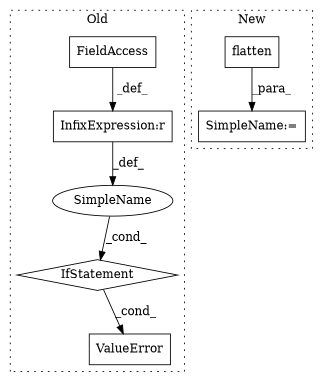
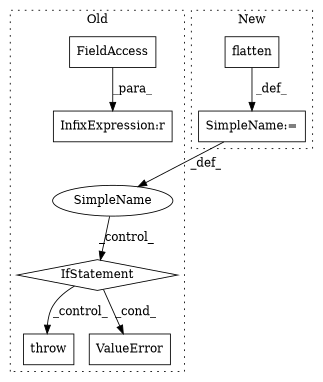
(132, 89) -> (132, 89)
(272, 89) -> (272, 89)
(113, 159) -> (191, 159)
(126, 238) -> (126, 238)
none -> (49, 349)
